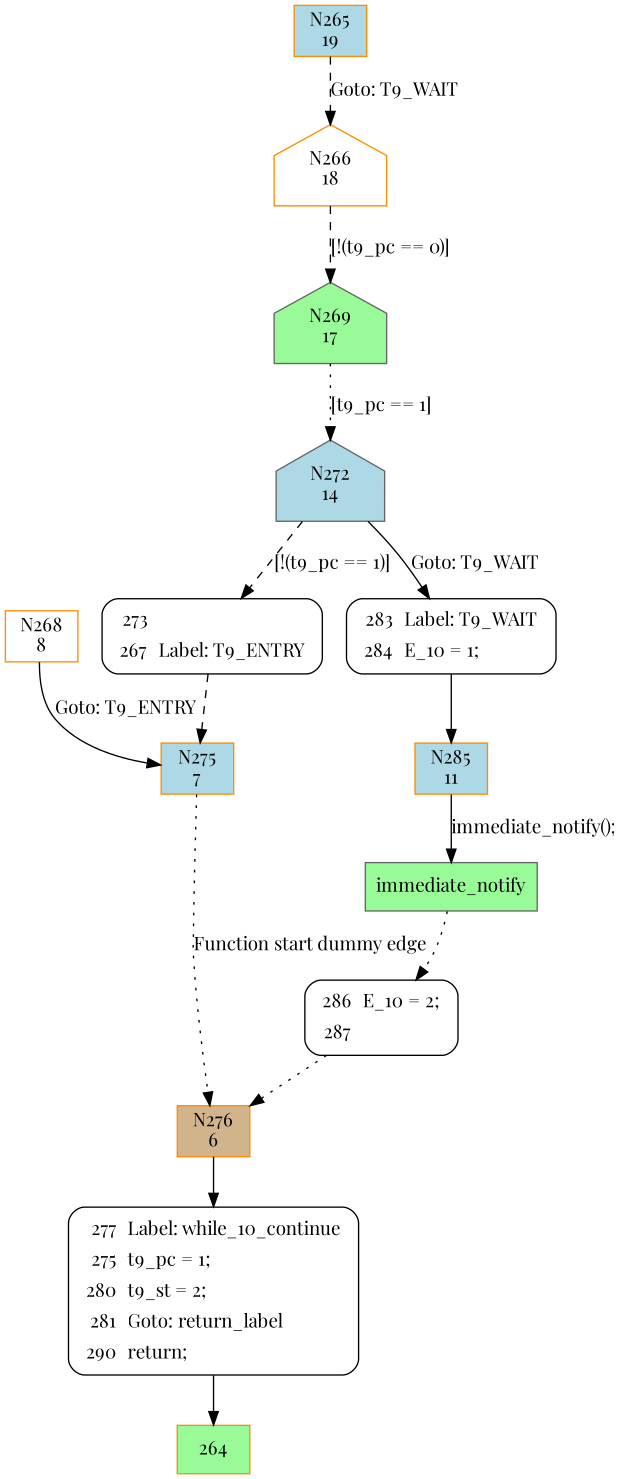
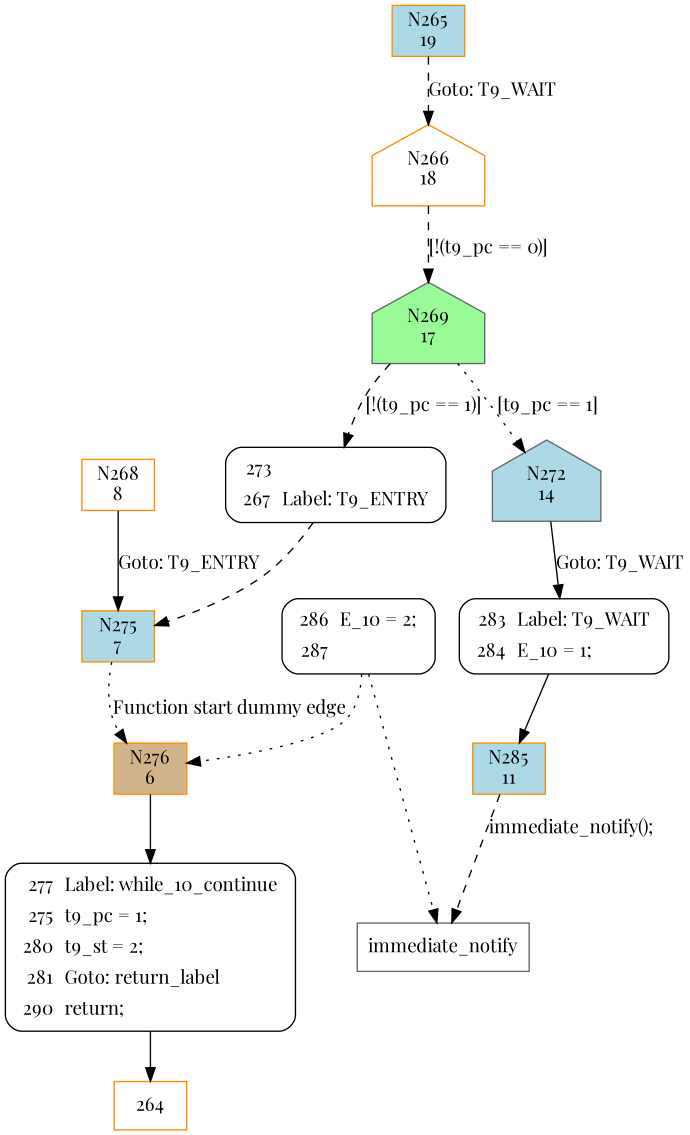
(276, 555) -> (365, 396)
(451, 822) -> (478, 852)
(451, 887) -> (443, 947)
(439, 942) -> (401, 792)
(214, 1450) -> (150, 1106)
